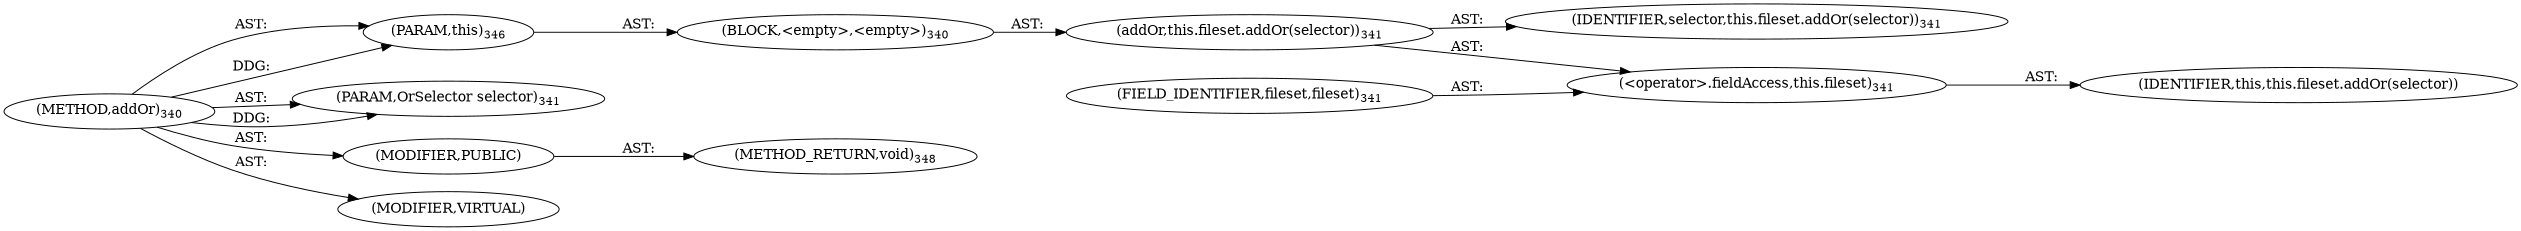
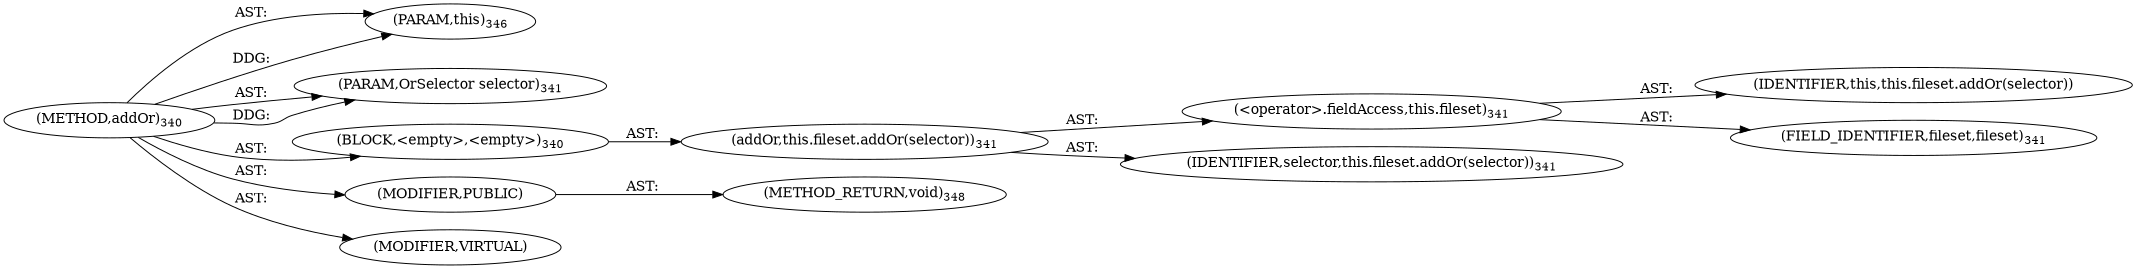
(601, 32) -> (251, 159)
(1503, 95) -> (1640, 125)
